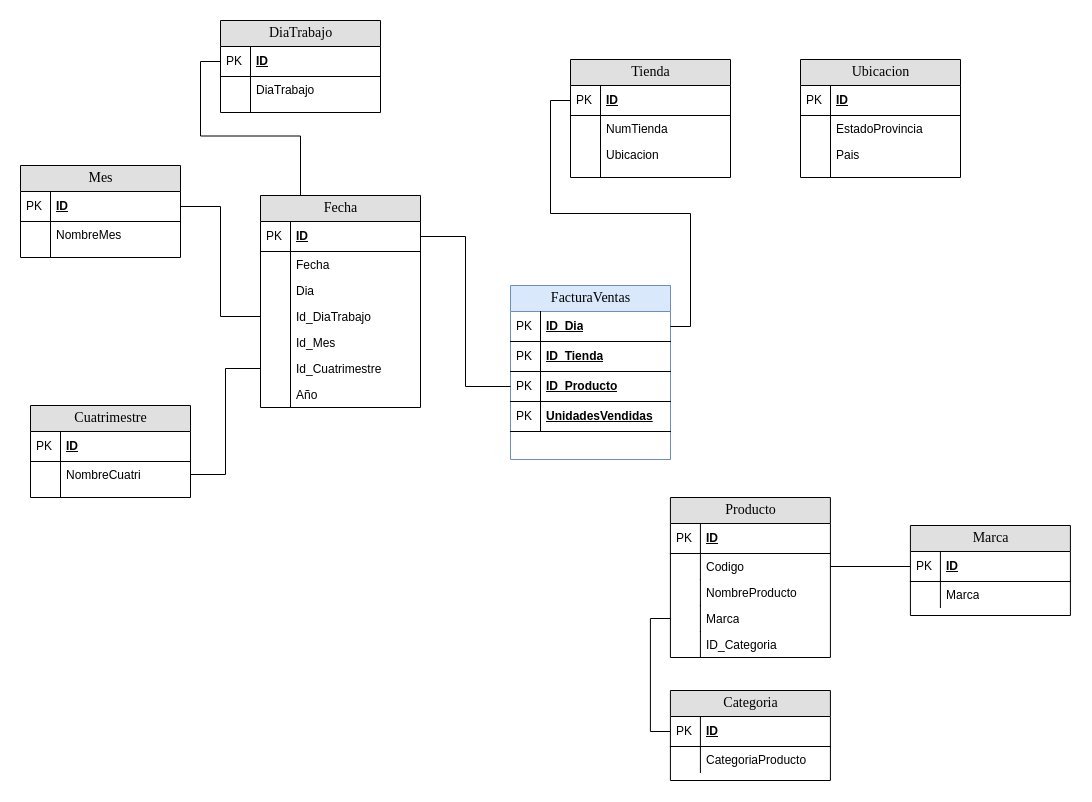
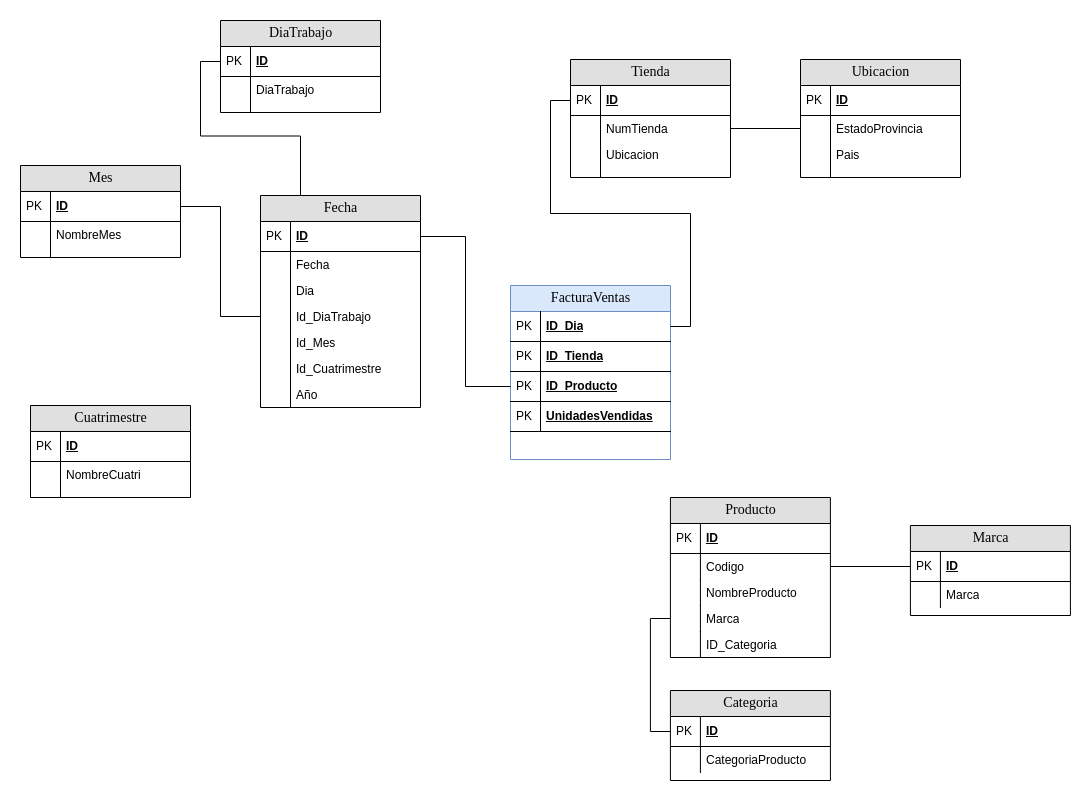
none -> (766, 129)
(226, 421) -> none
